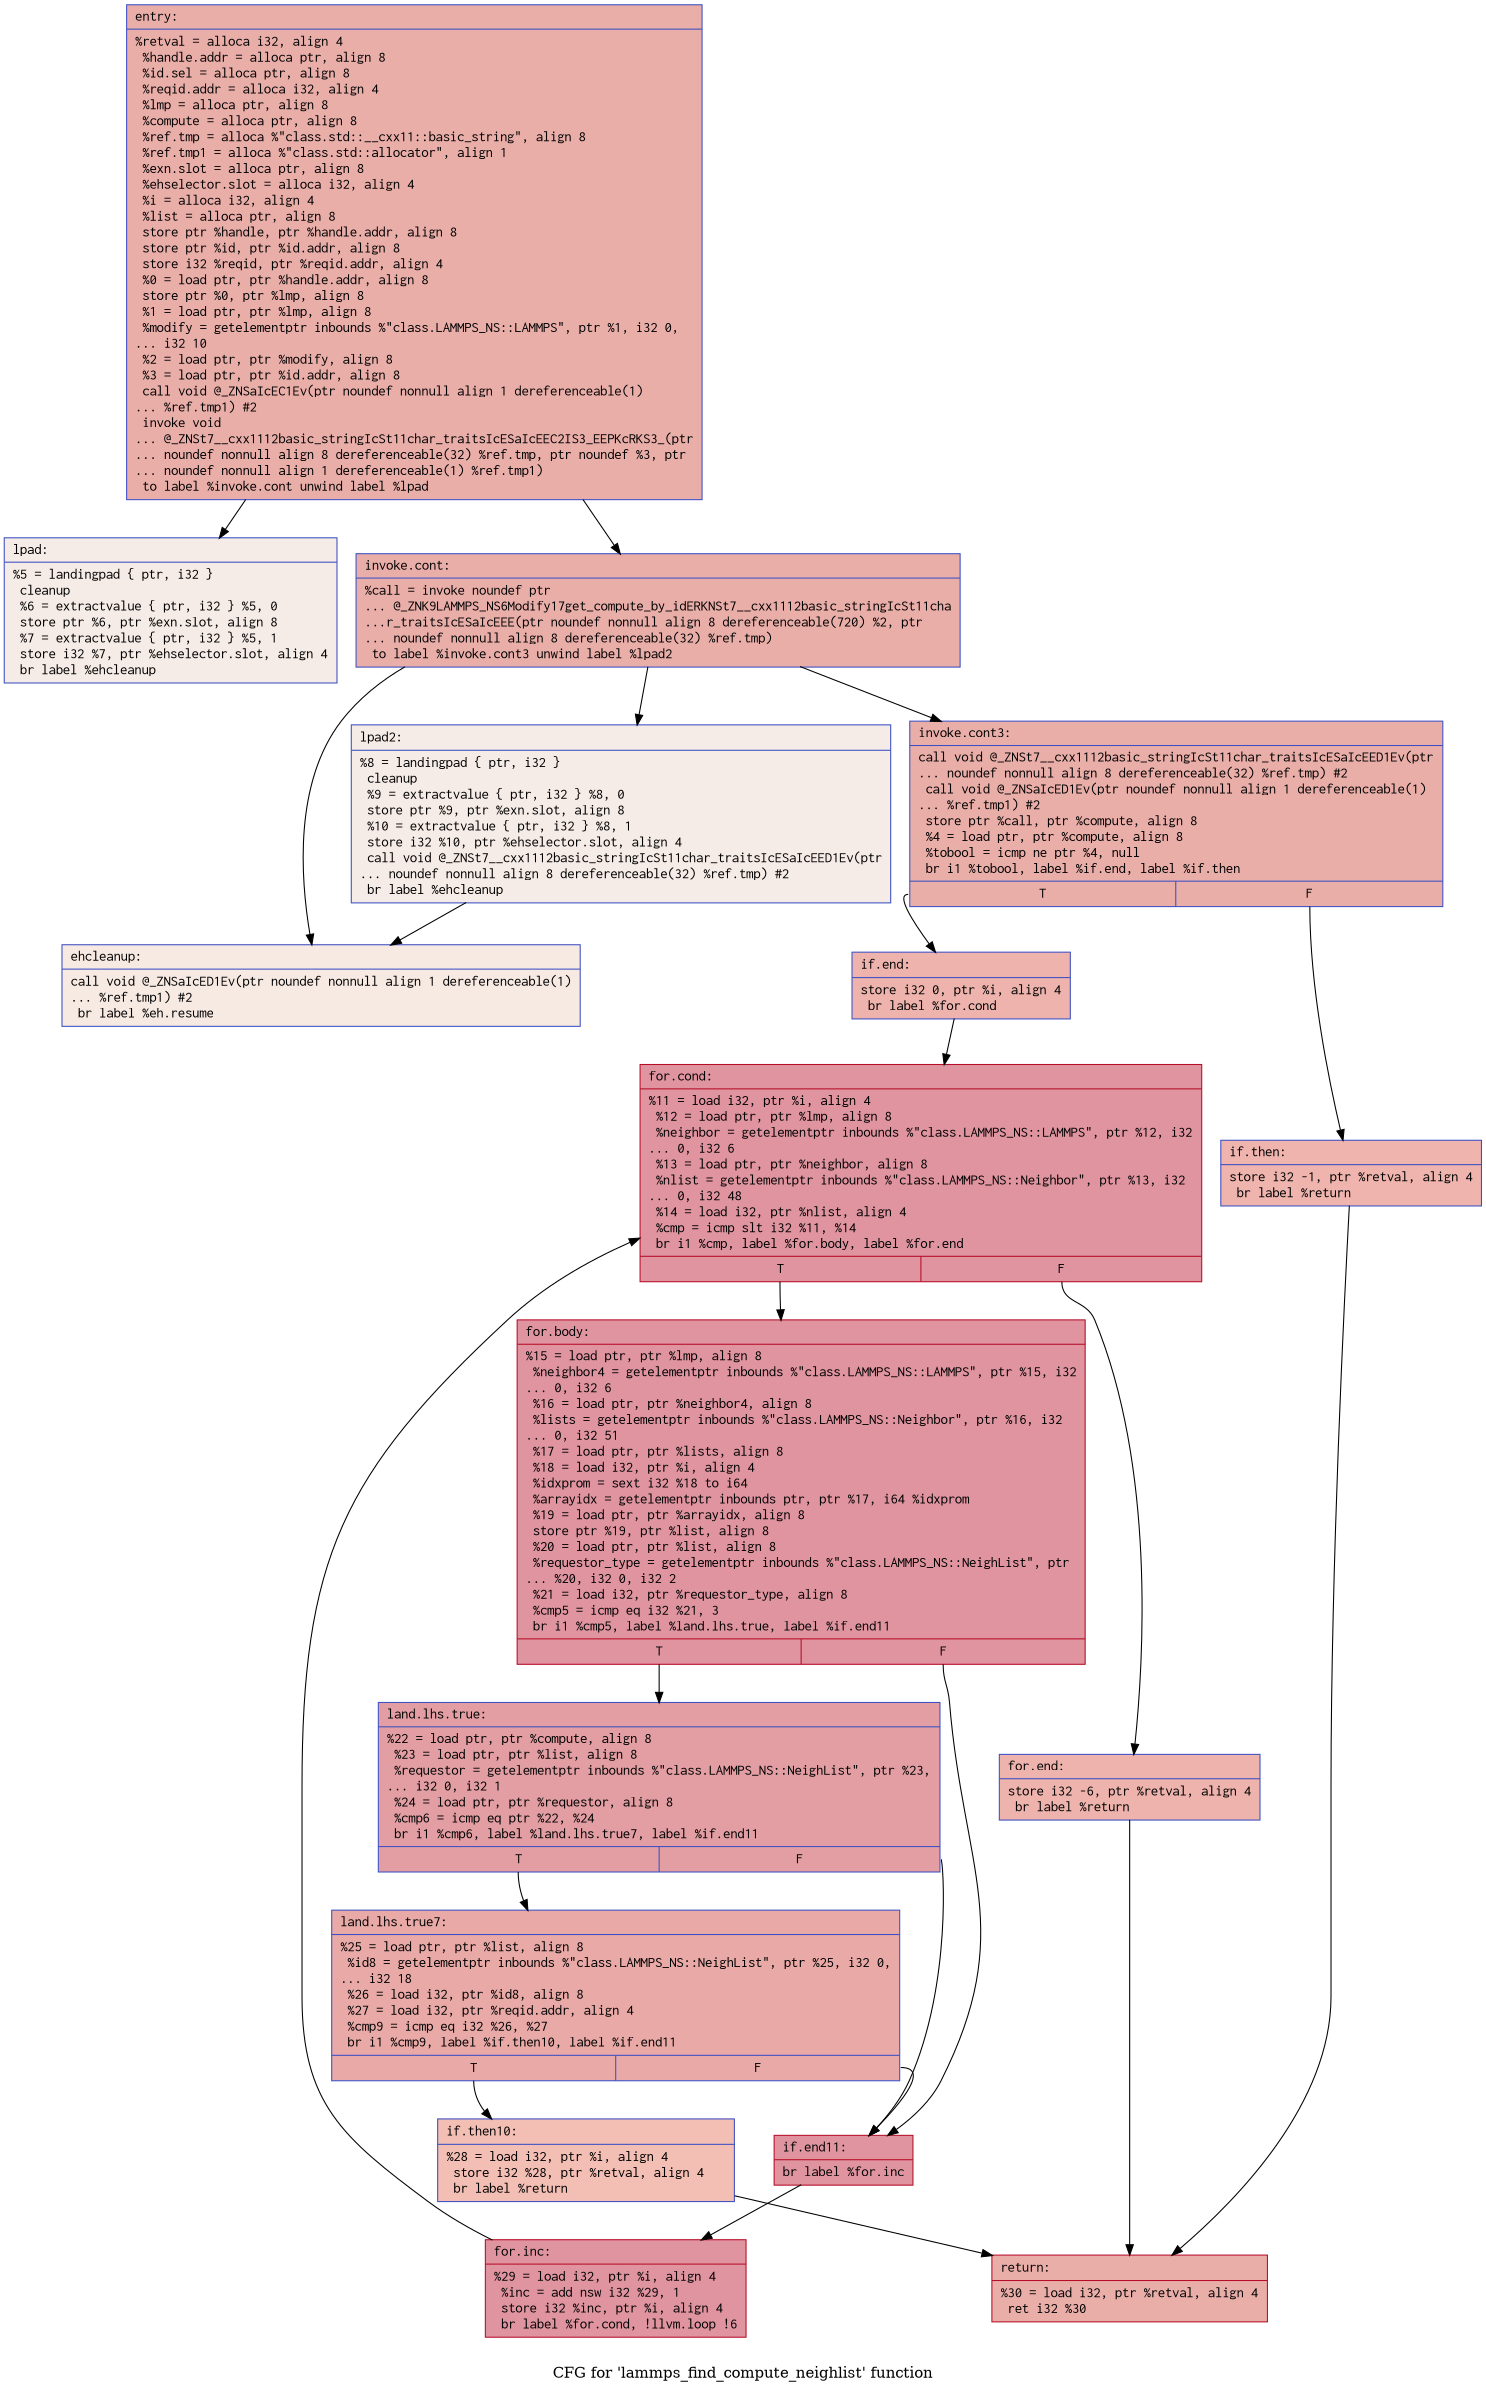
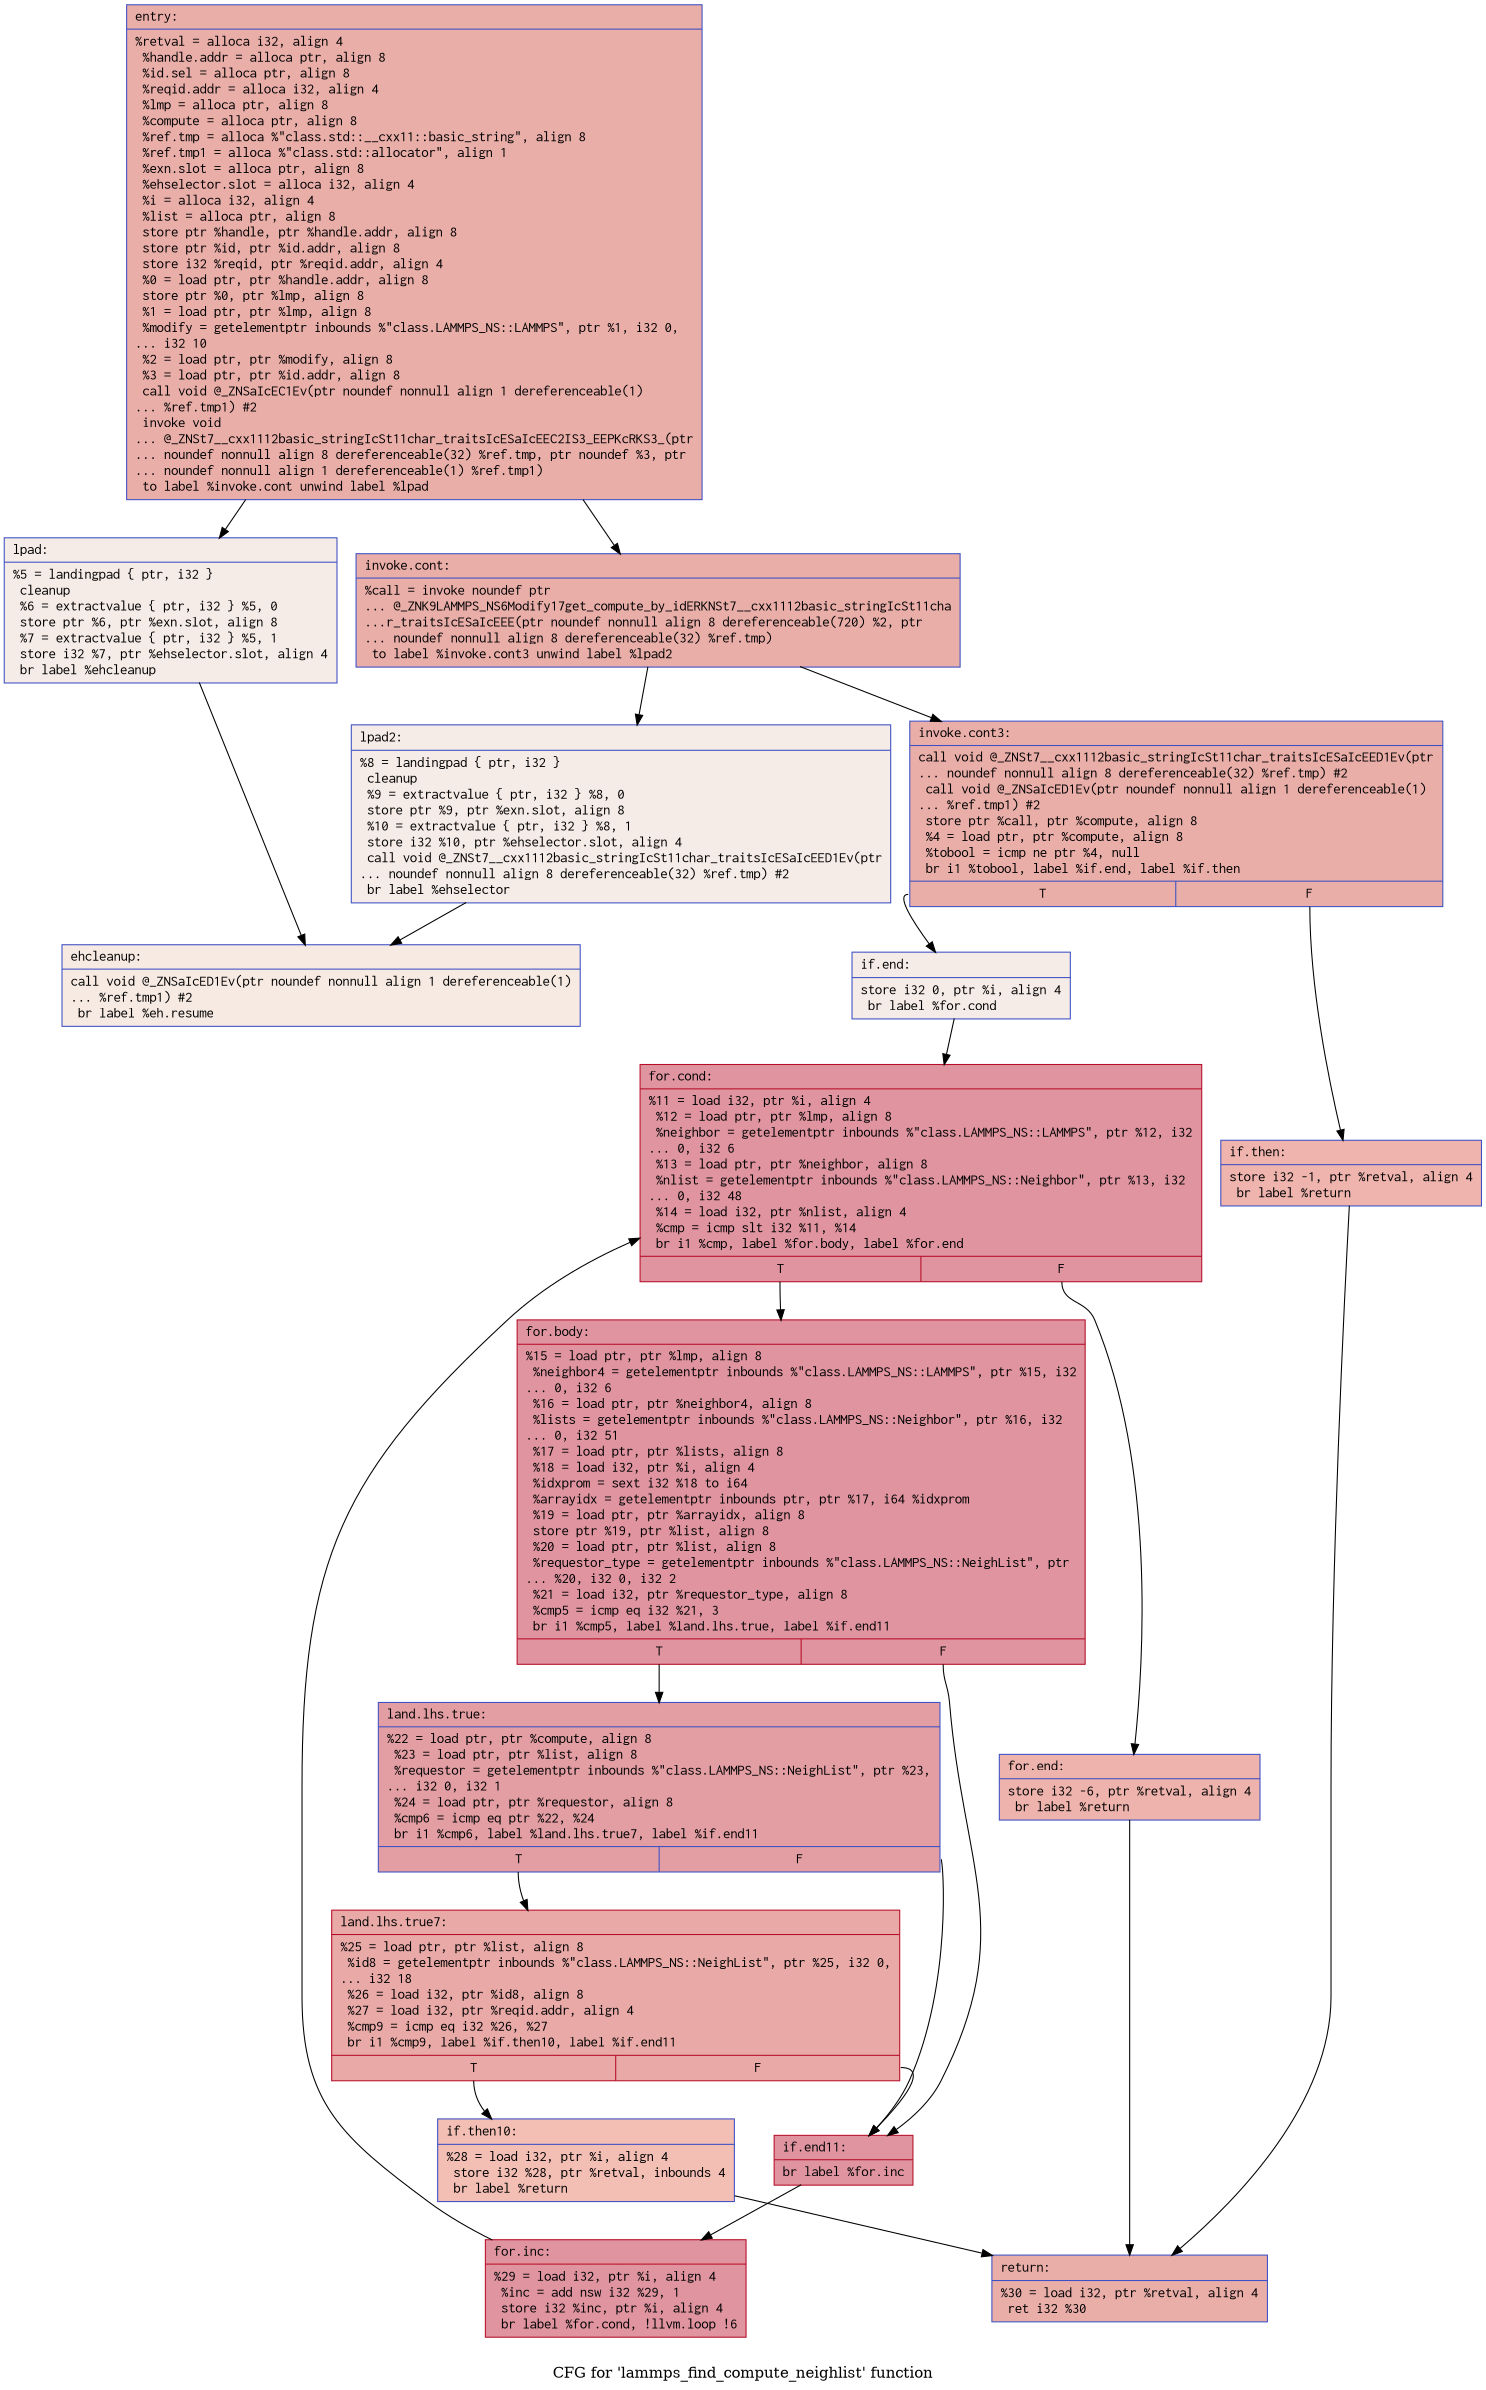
(312, 783) -> (250, 809)
(432, 890) -> (435, 890)
(961, 986) -> (961, 986)
(616, 1995) -> (616, 1995)
(575, 2172) -> (586, 2172)
(1130, 2288) -> (1130, 2288)
